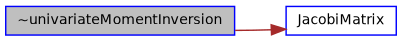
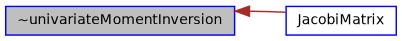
(253, 30) -> (268, 12)
